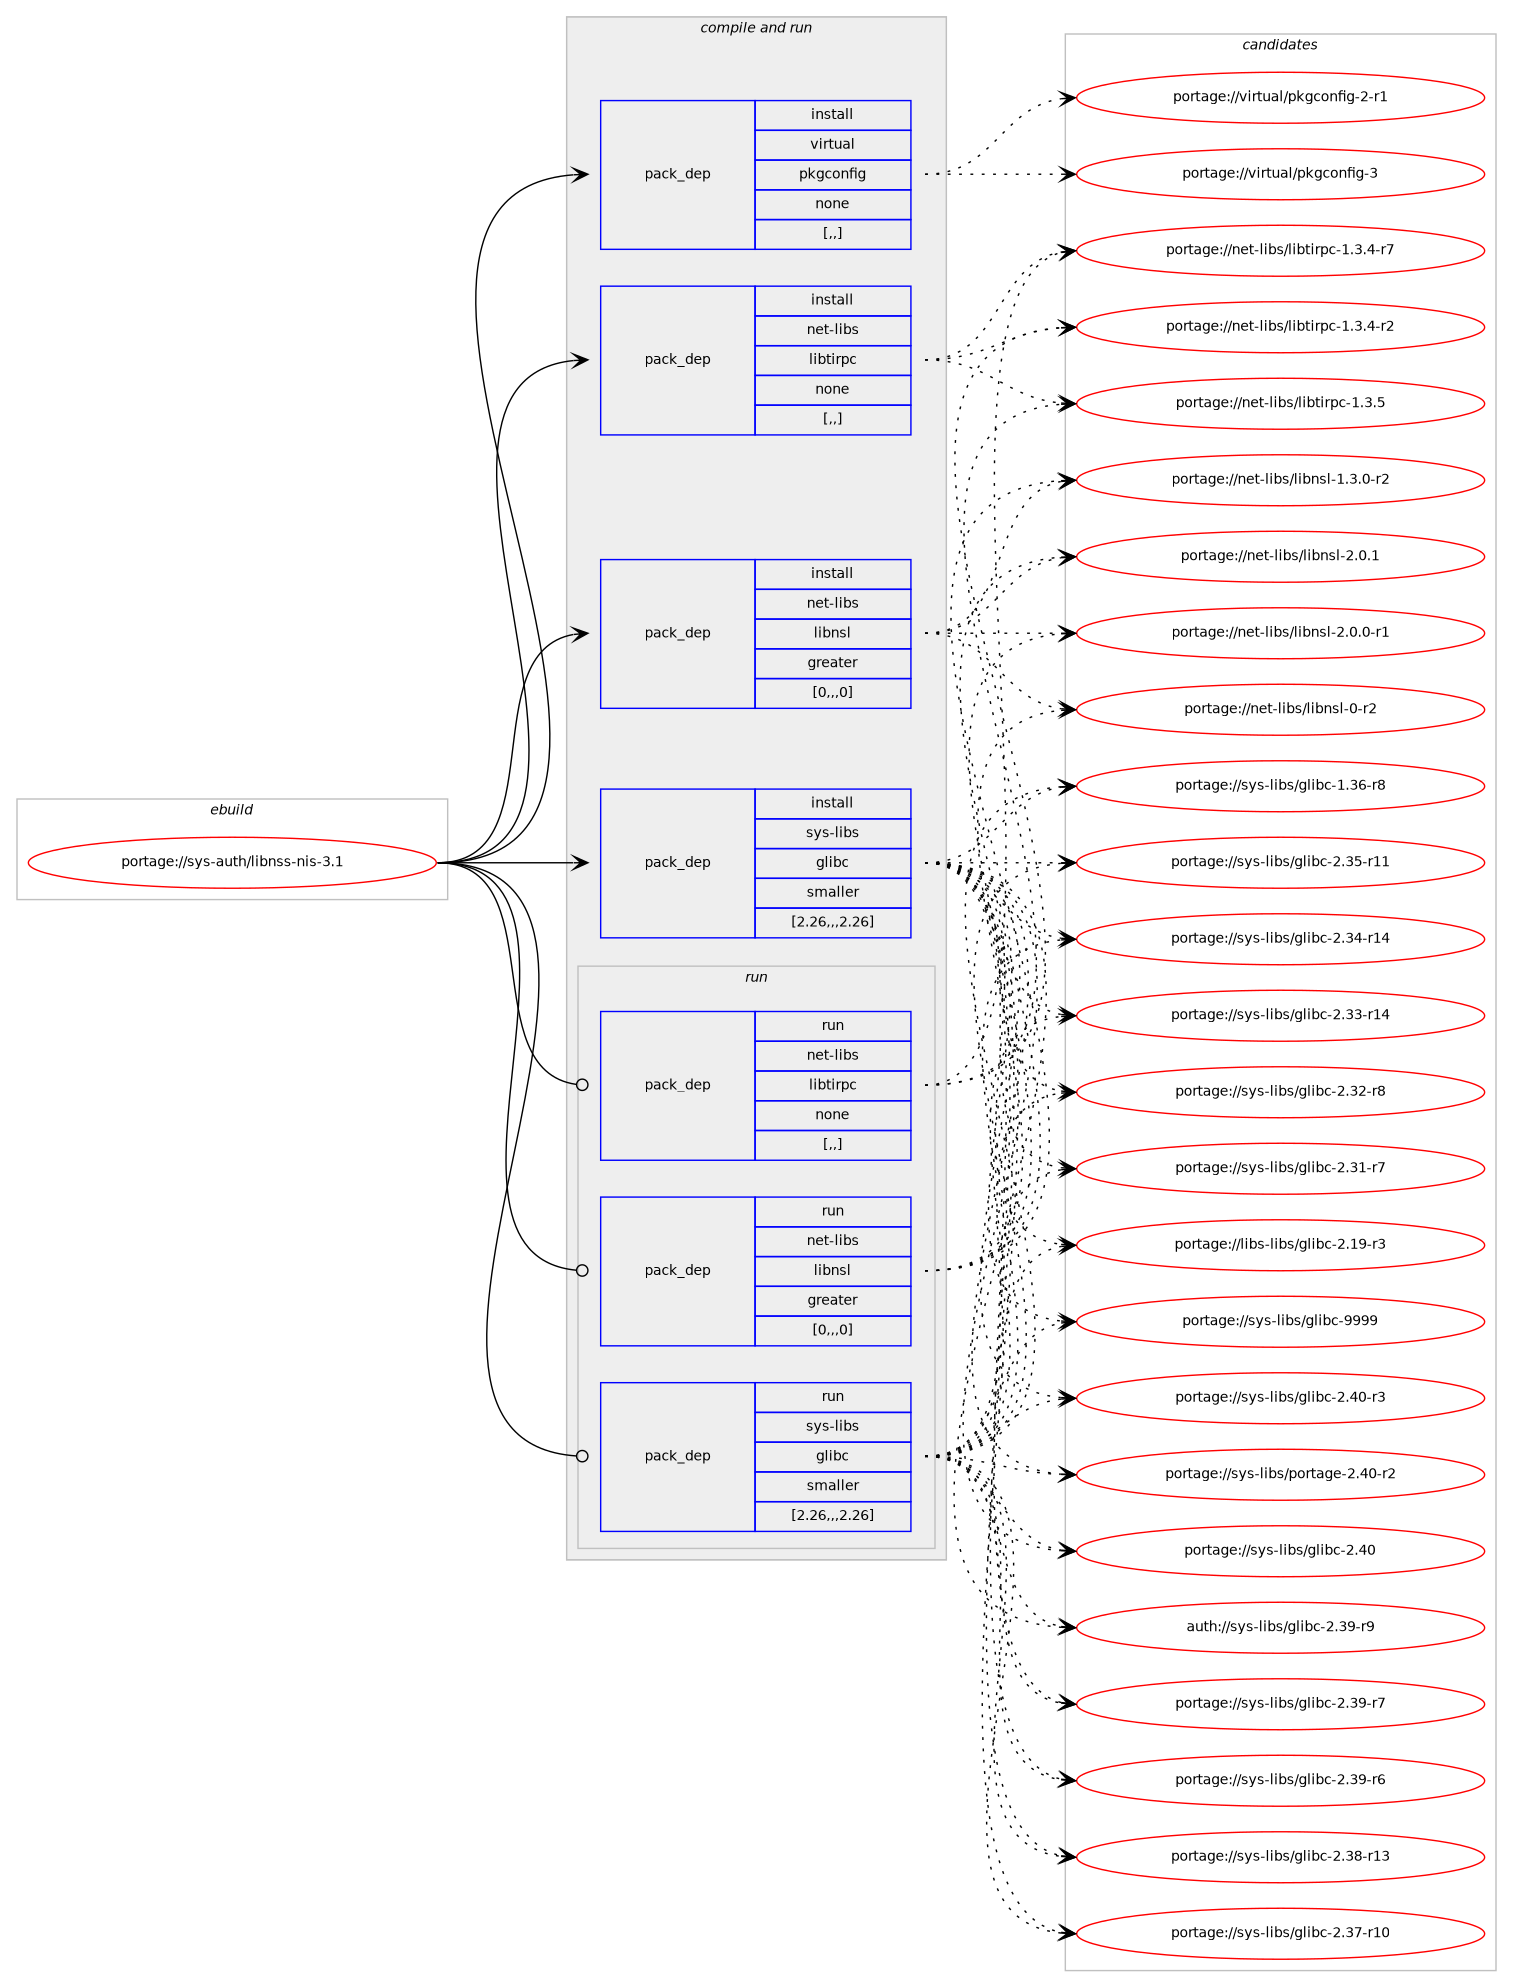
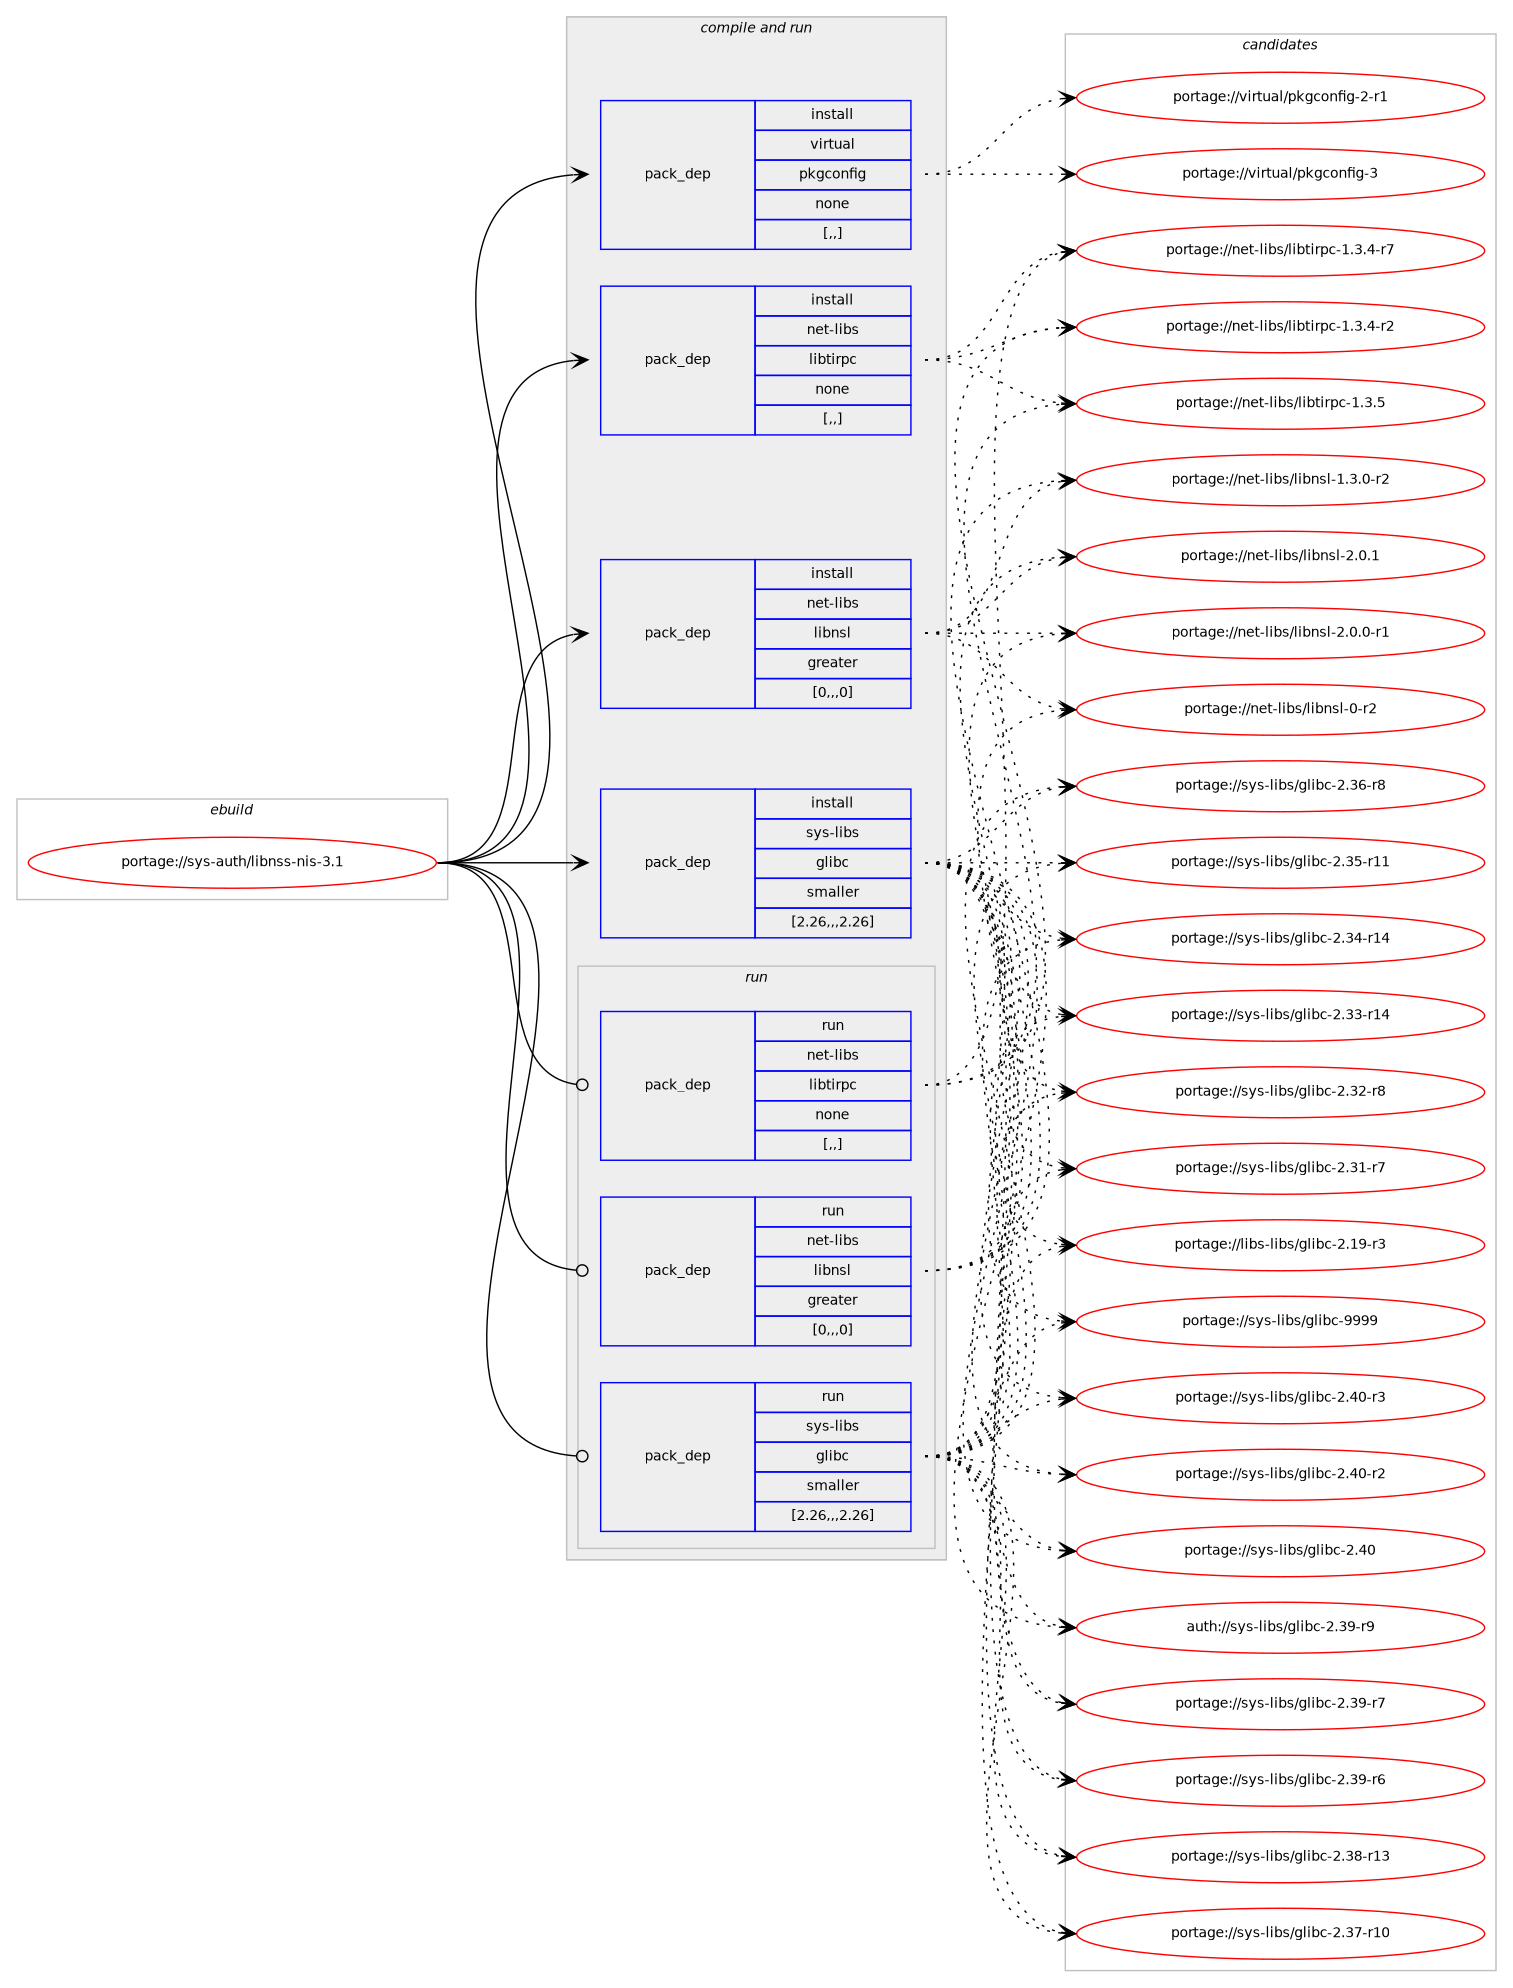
(1281, 786) -> (1281, 786)
(1281, 1475) -> (1281, 1475)
